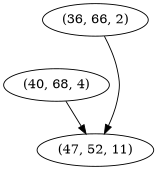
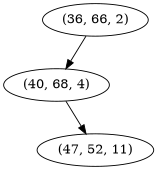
(119, 80) -> (78, 49)
